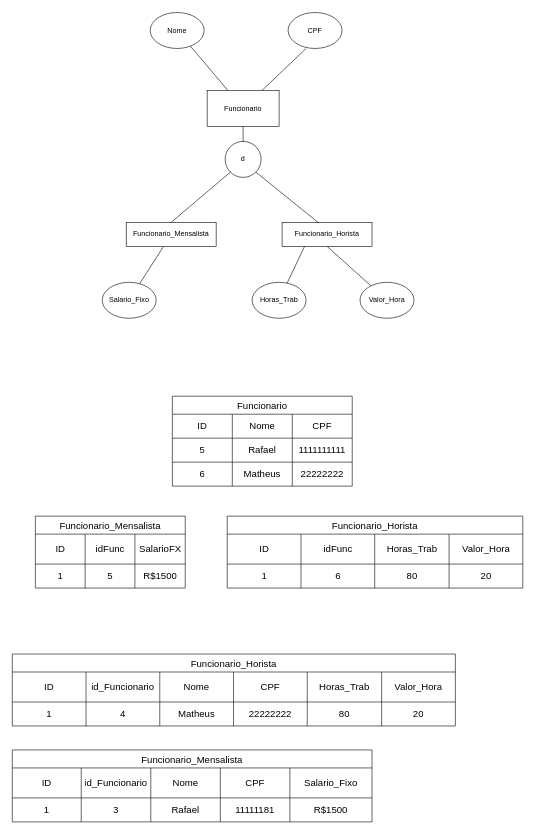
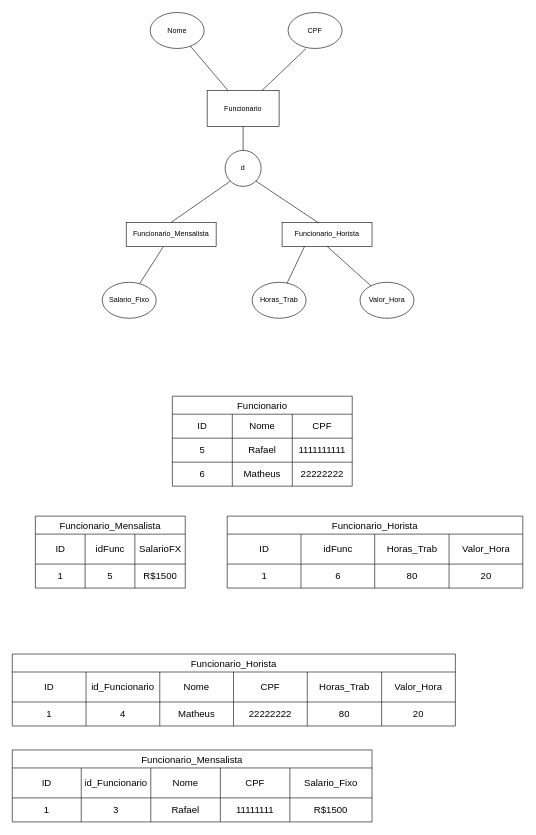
(243, 159) -> (243, 168)
(255, 810) -> (255, 810)
